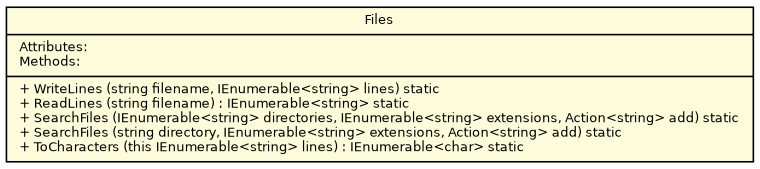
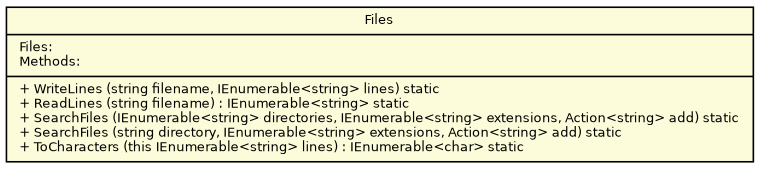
(54, 47) -> (37, 47)
